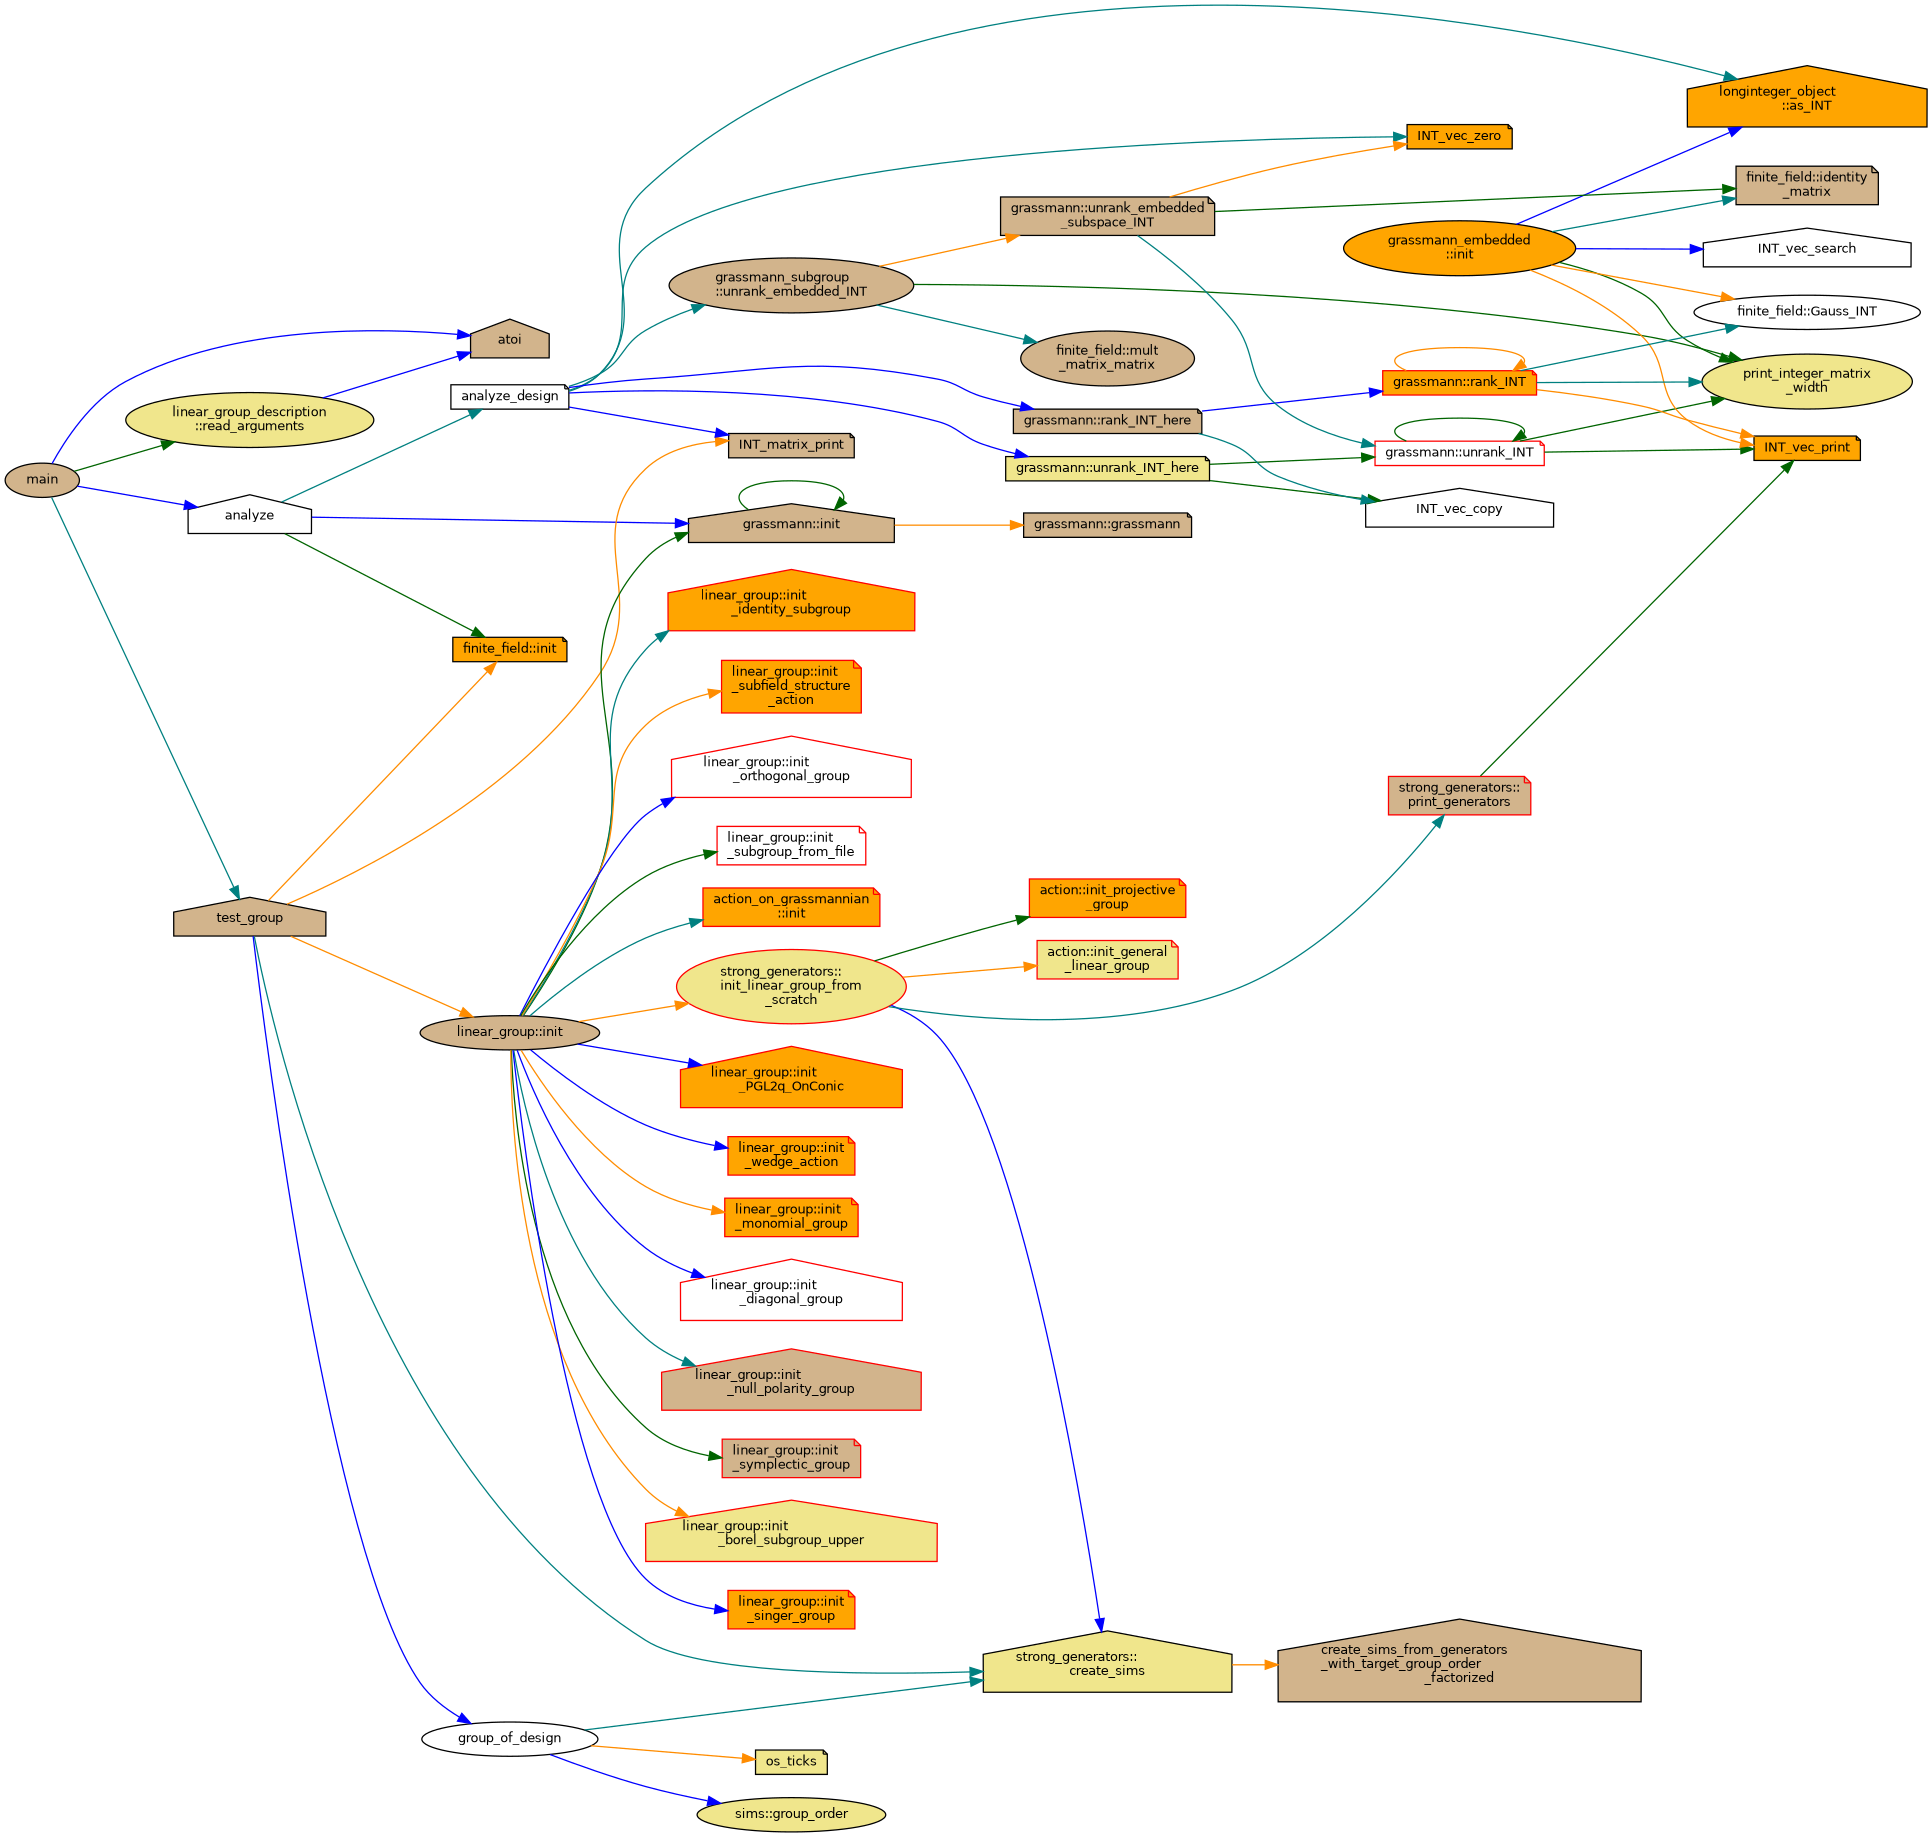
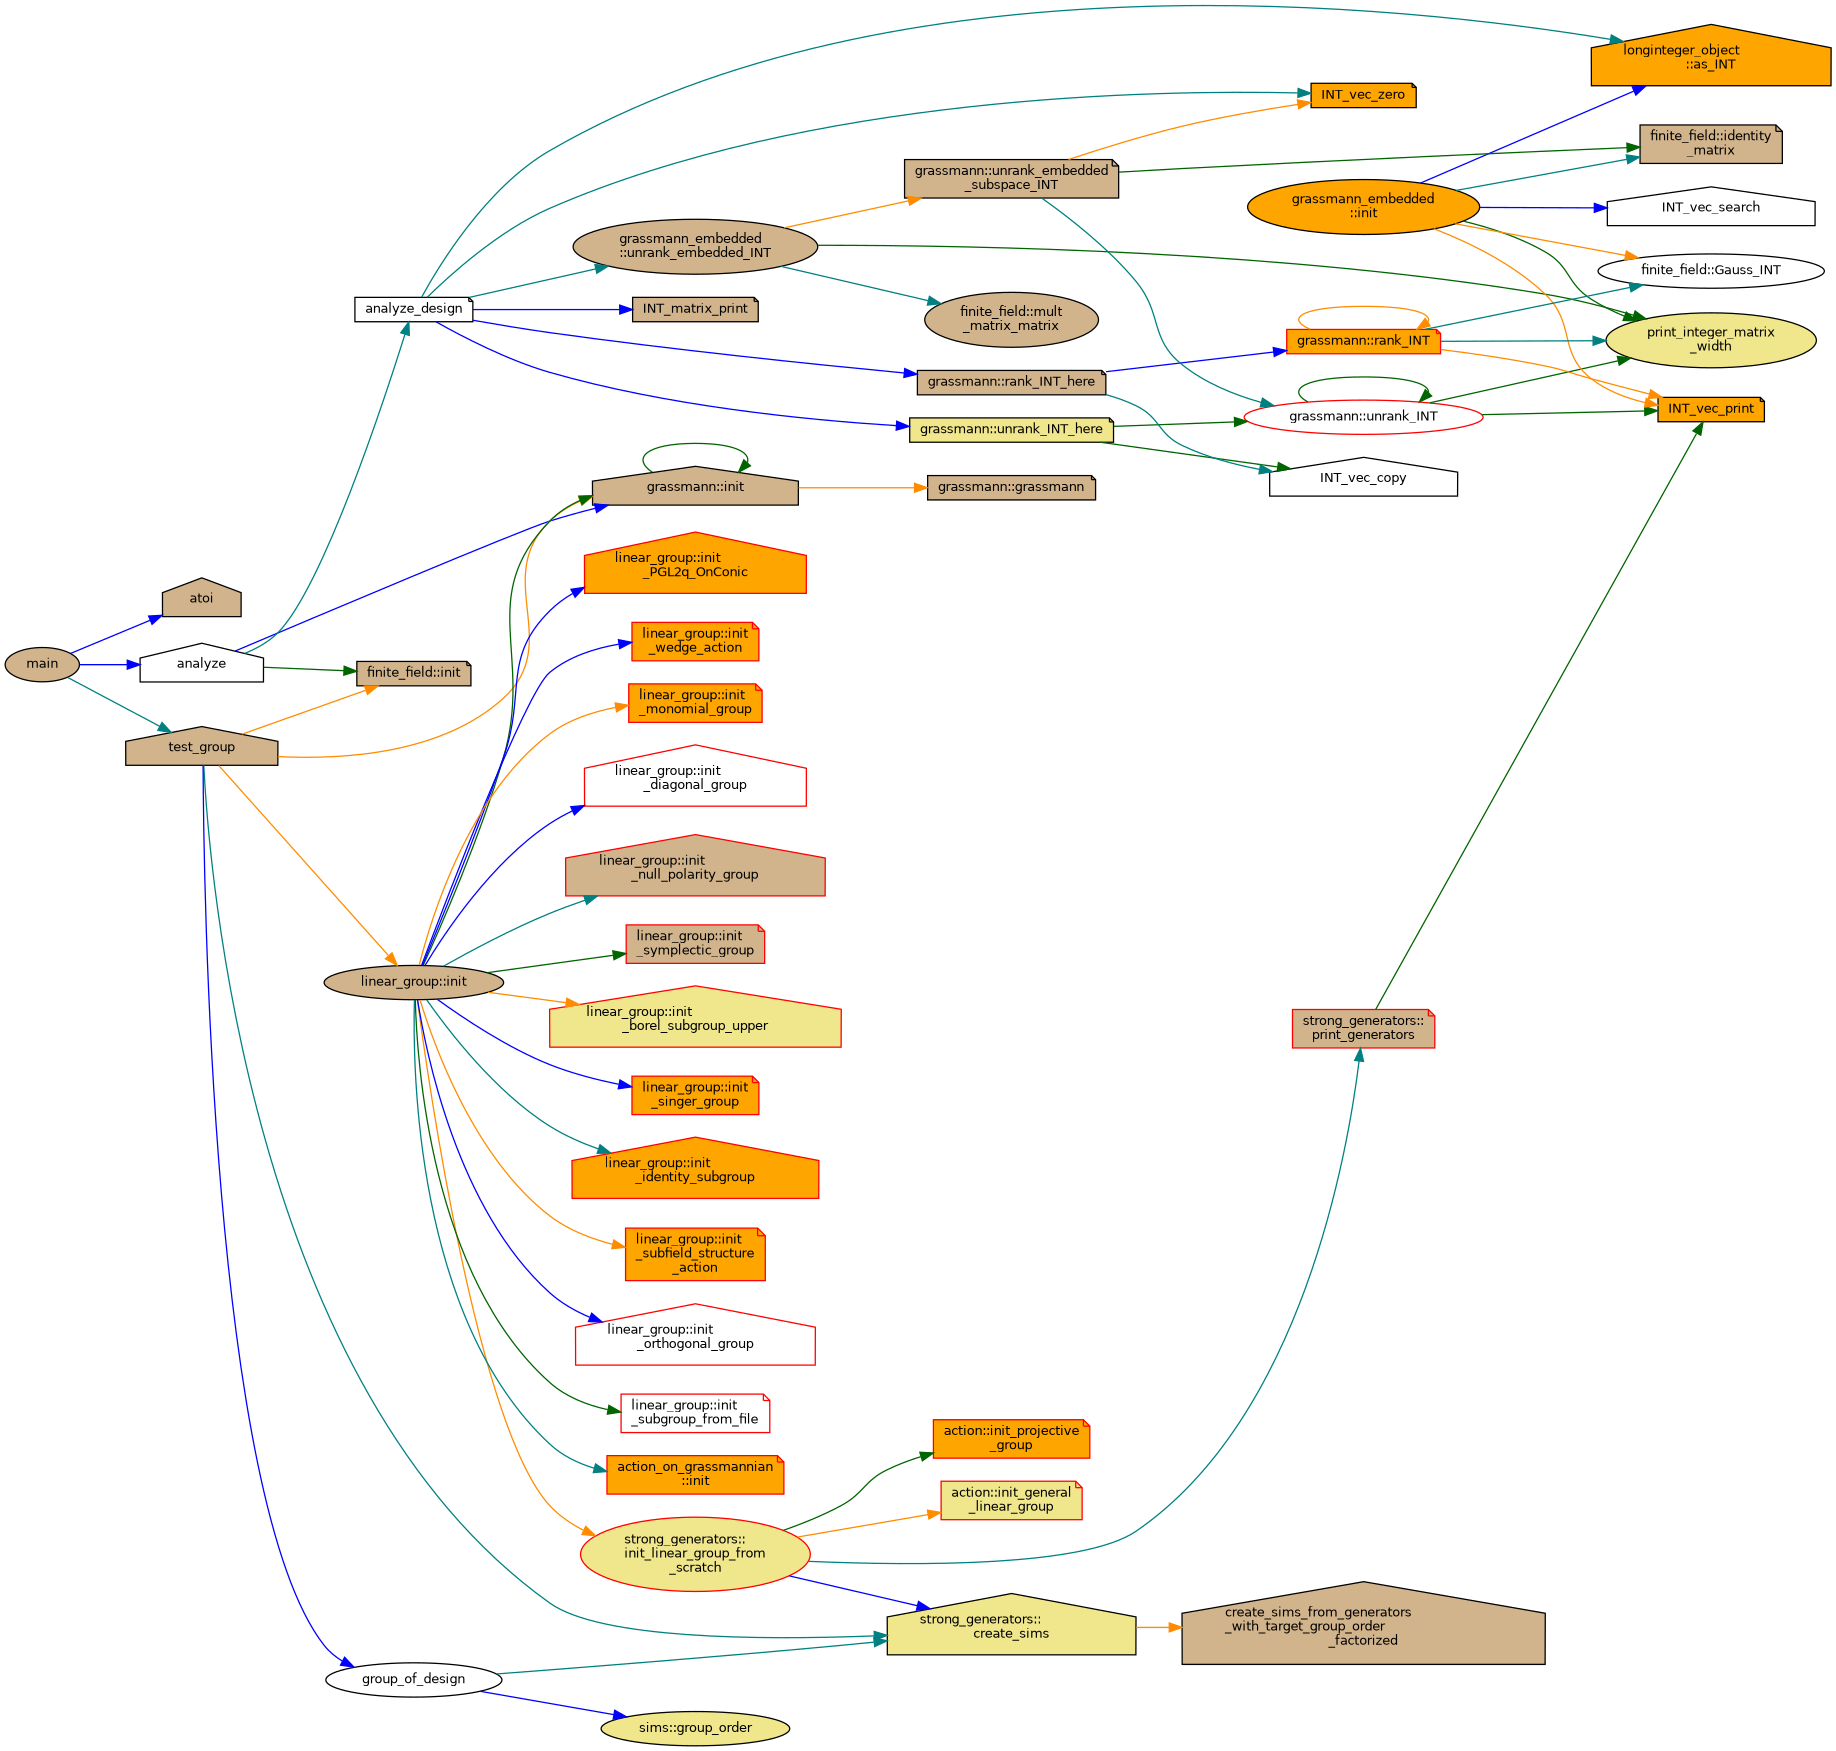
(791, 285) -> (695, 247)
(250, 420) -> none
(1460, 453) -> (1364, 417)
(510, 650) -> (414, 674)
(569, 713) -> (499, 701)
(791, 1762) -> none
